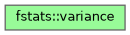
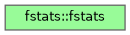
(65, 18) -> (65, 18)
